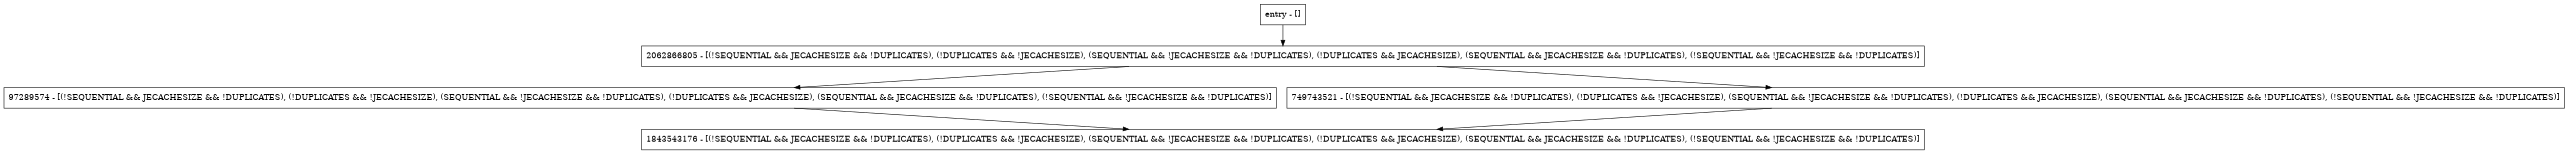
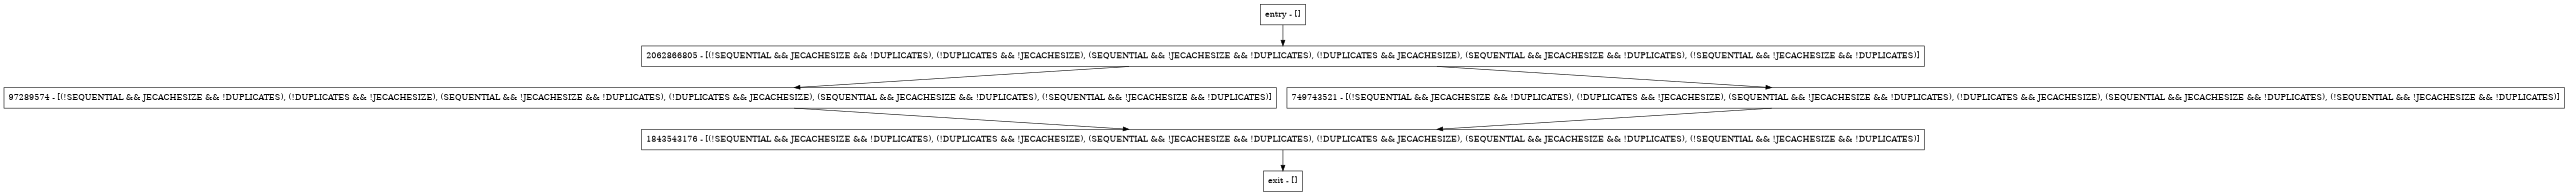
none -> (1283, 181)
